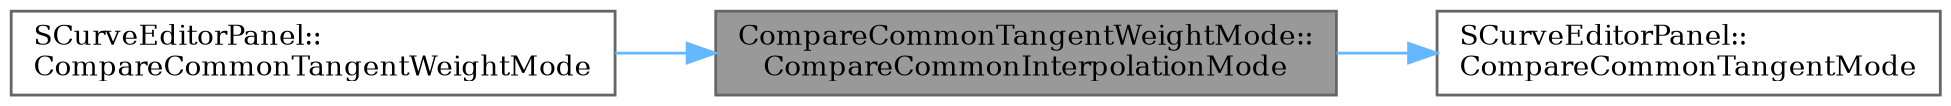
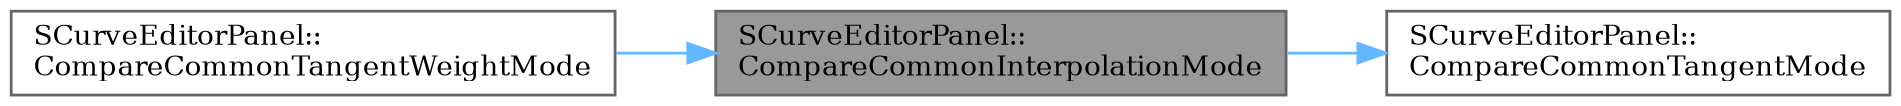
(1026, 53) -> (1001, 53)
